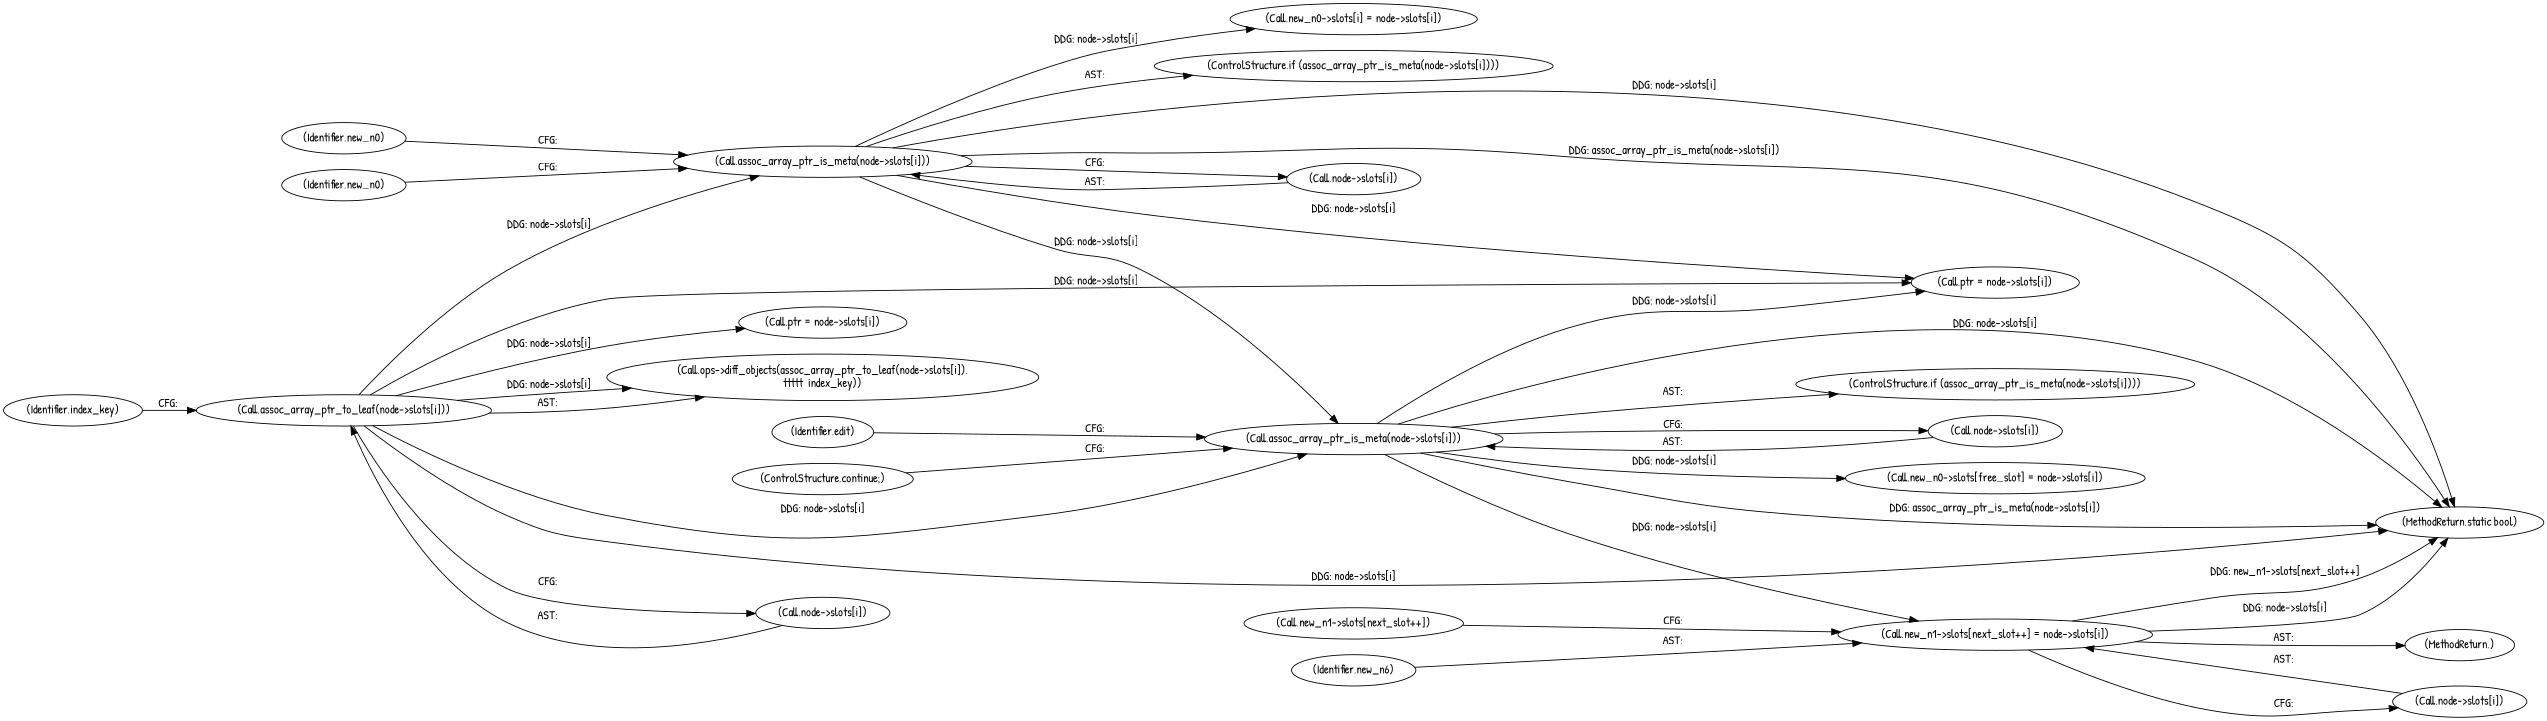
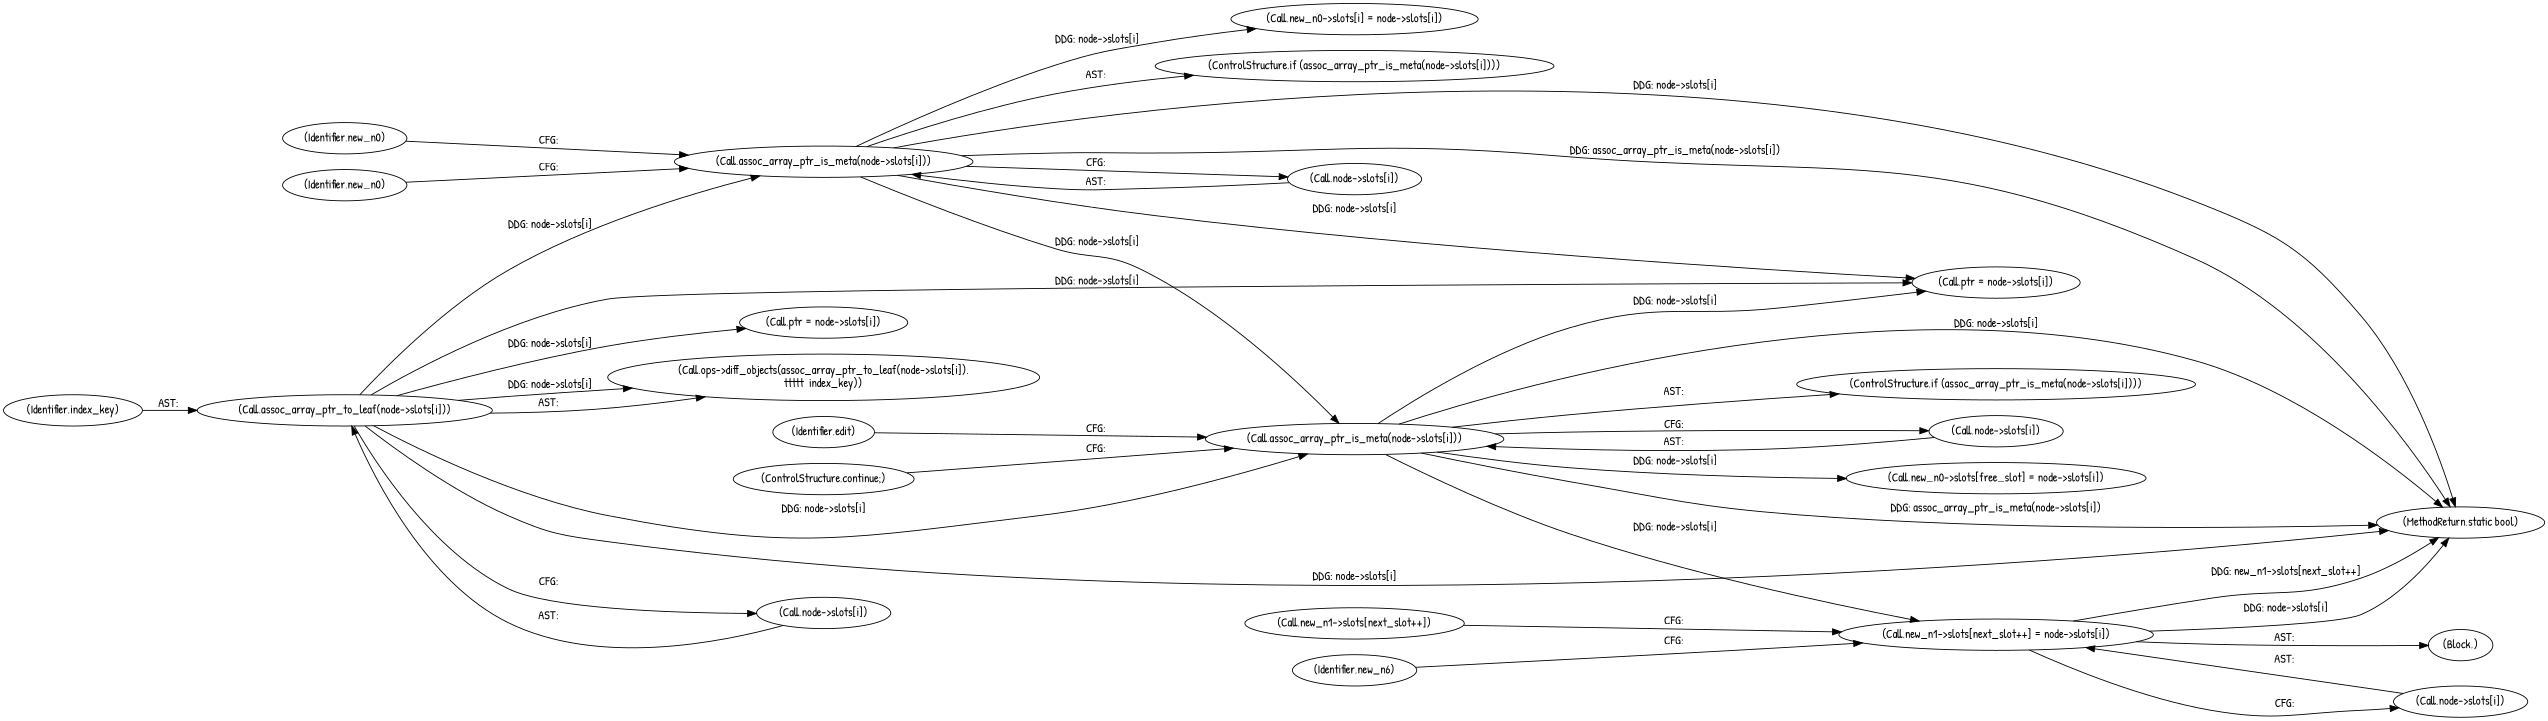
(169, 404) -> (170, 404)
(1674, 641) -> (1675, 641)
(2460, 645) -> (2461, 645)
